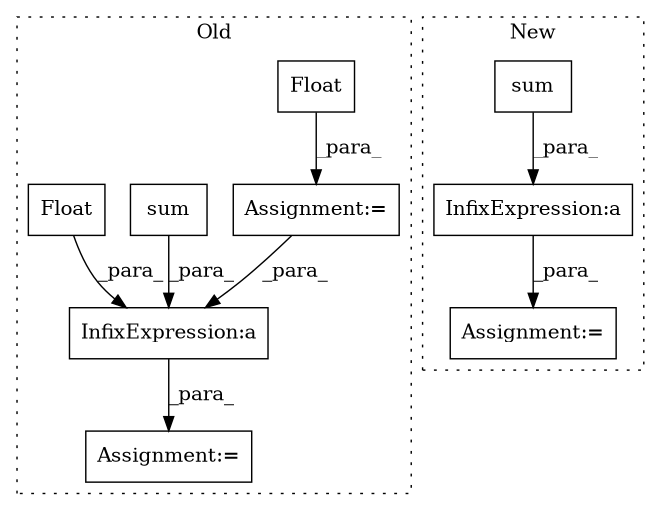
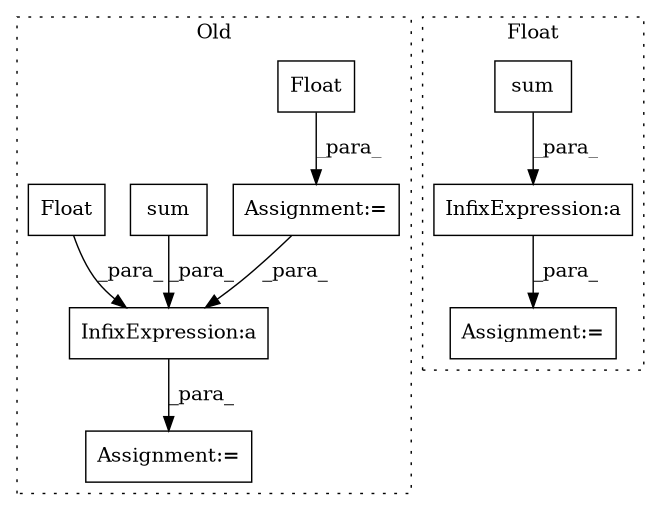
(533, 33) -> (533, 33)
